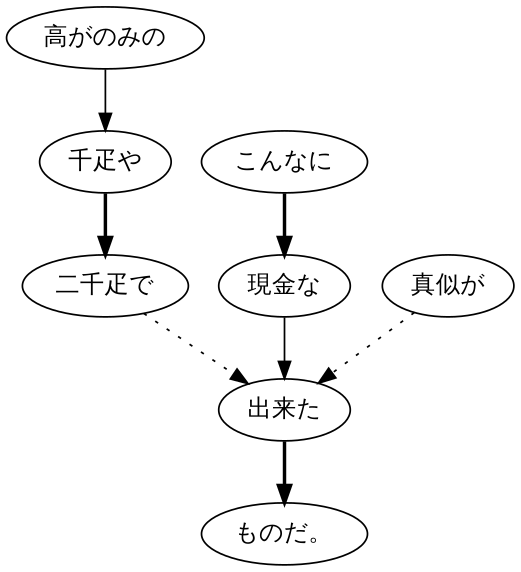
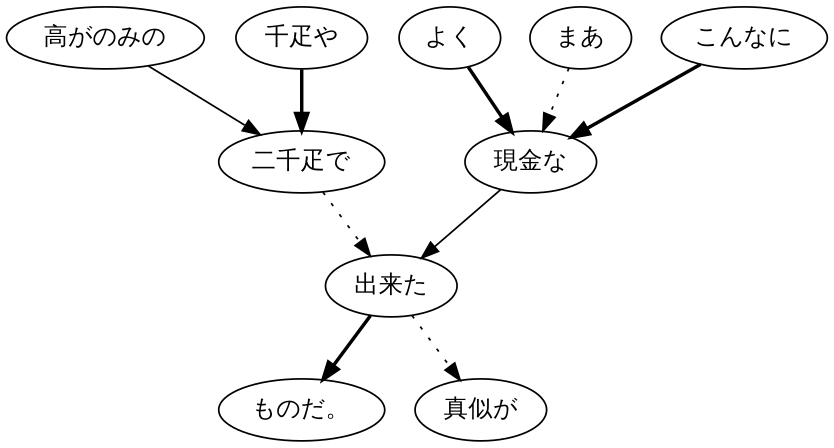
none -> (450, 38)
none -> (581, 38)
(105, 91) -> (197, 96)
(373, 343) -> (431, 341)
